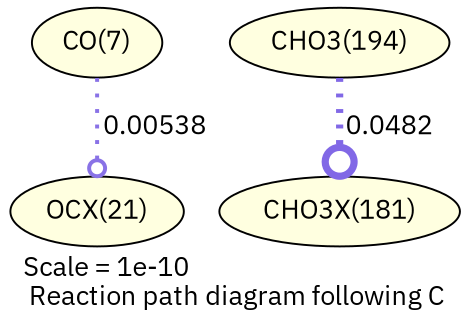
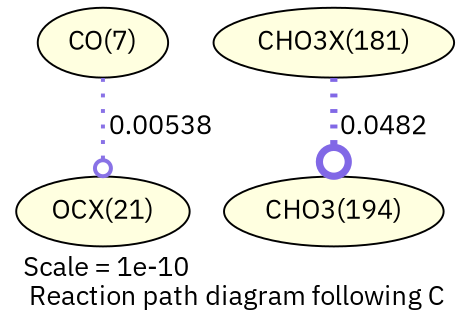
(340, 113) -> (334, 113)
